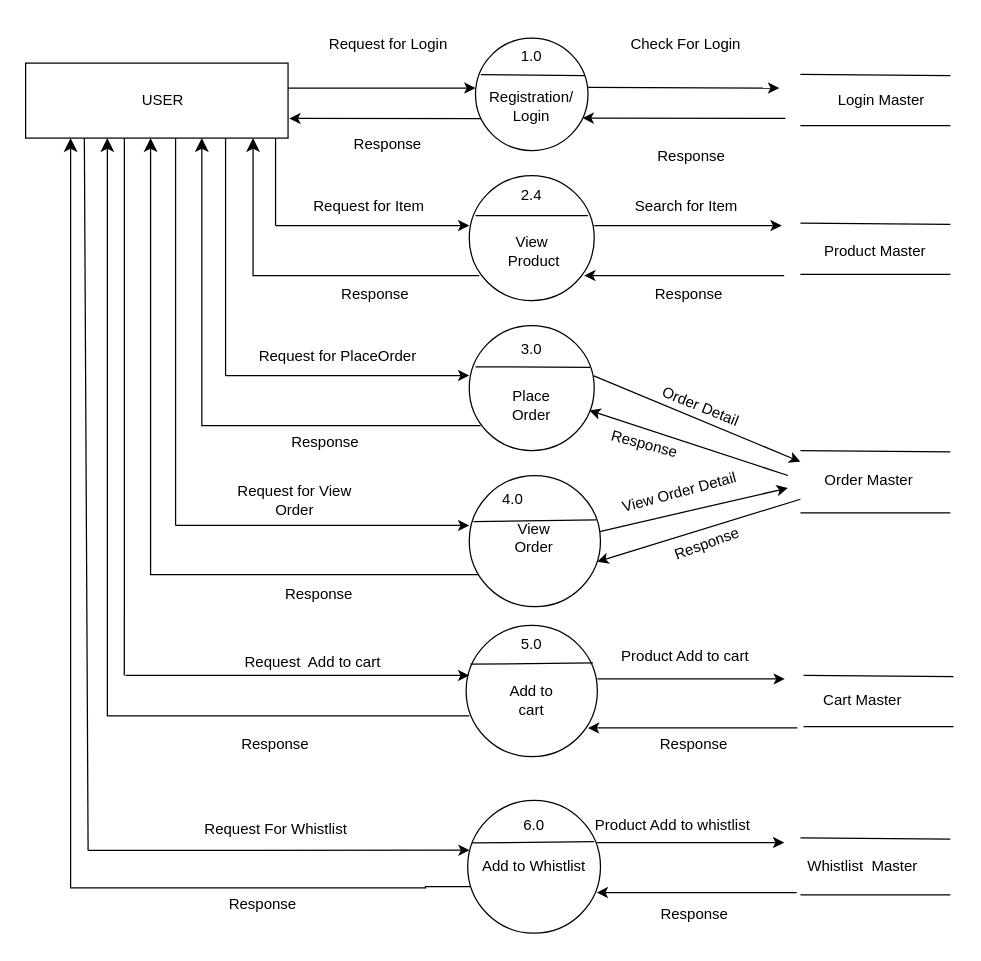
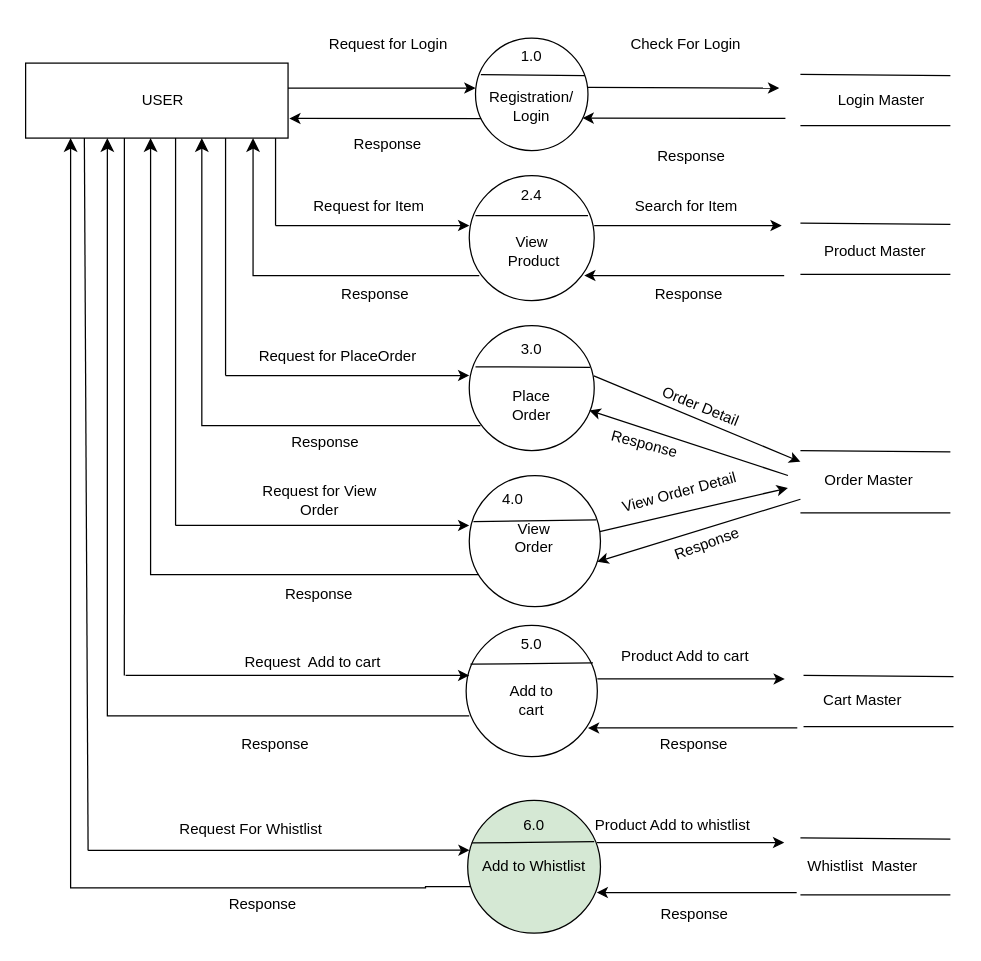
(294, 501) -> (319, 501)
(276, 830) -> (251, 830)
(534, 867) -> (534, 867)
